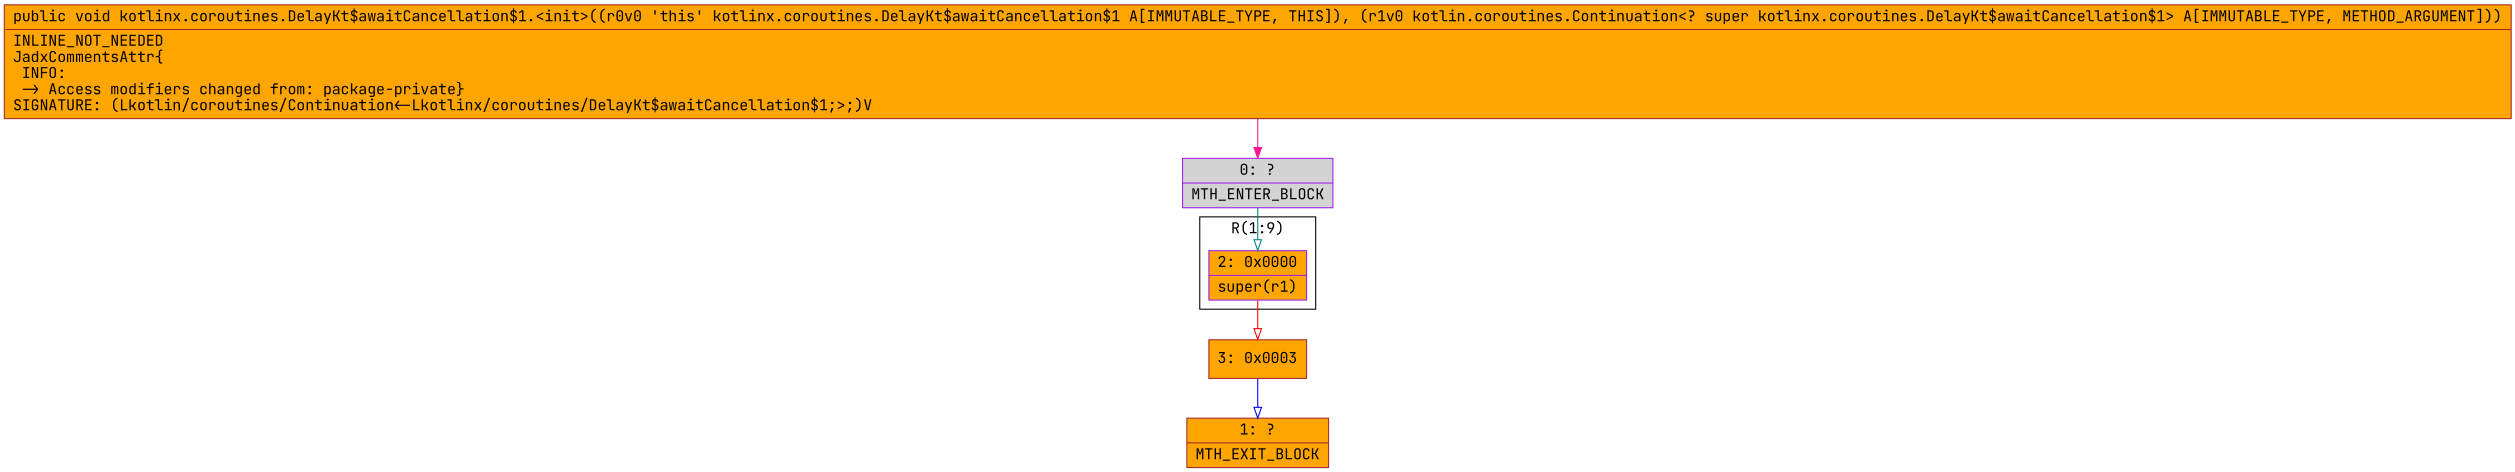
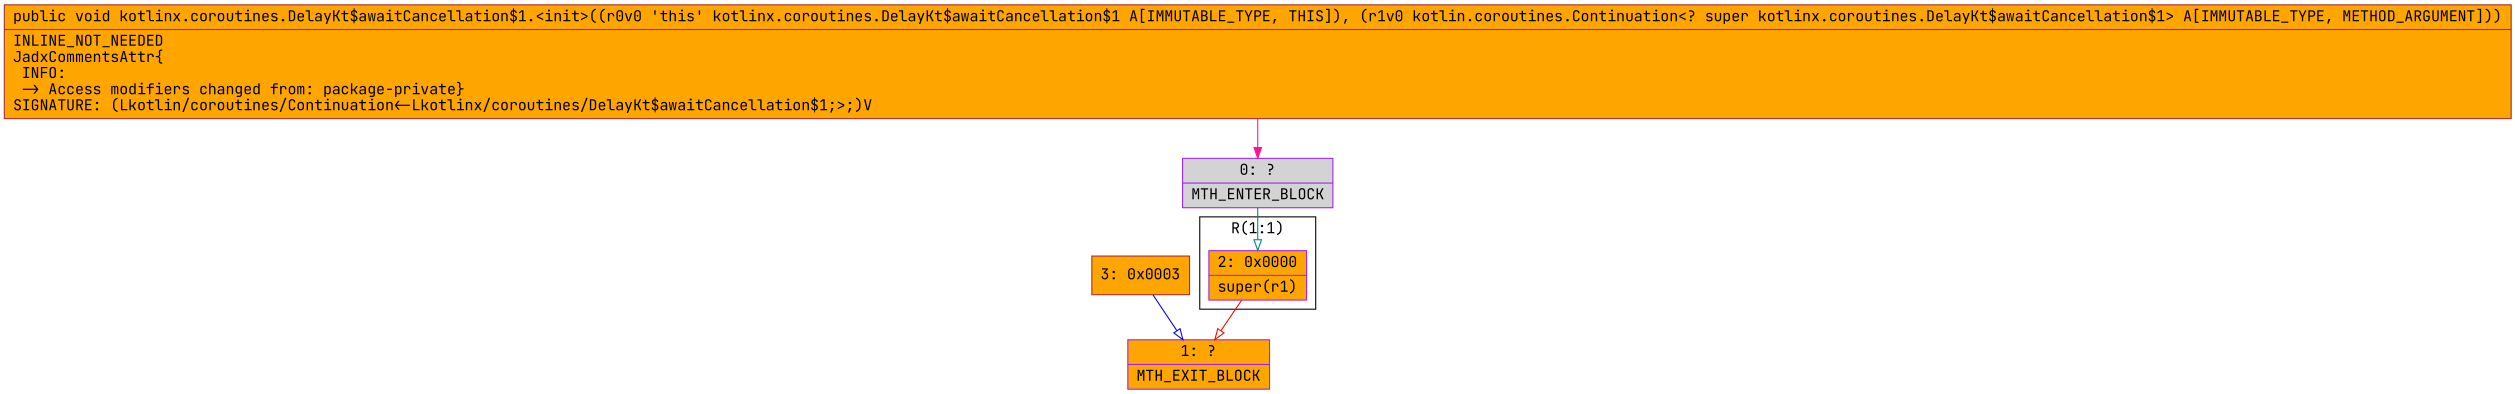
(1258, 229) -> (1258, 229)
(1258, 316) -> (1231, 316)
(1258, 443) -> (1199, 364)
